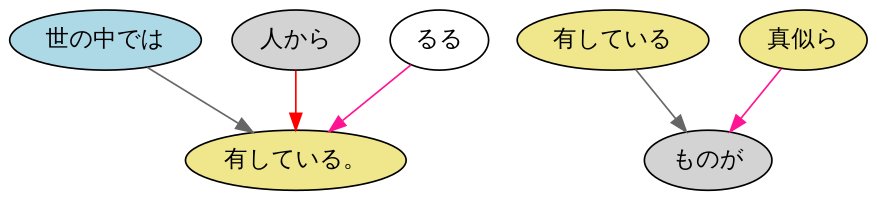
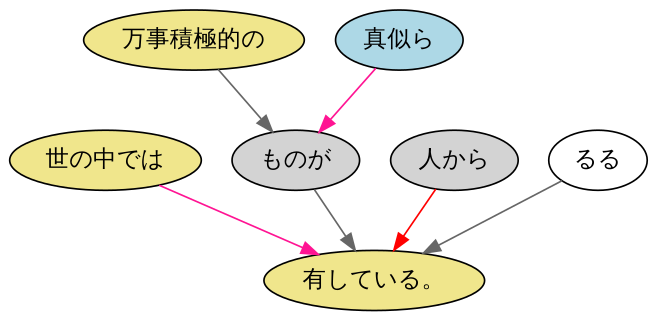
(106, 40) -> (106, 160)
(613, 40) -> (194, 40)
(803, 40) -> (399, 40)
(377, 93) -> (500, 213)
(193, 95) -> (231, 217)
none -> (330, 213)
